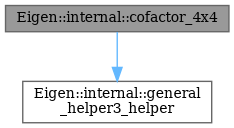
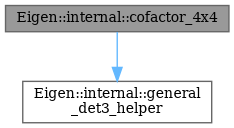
(117, 102) -> (117, 102)
